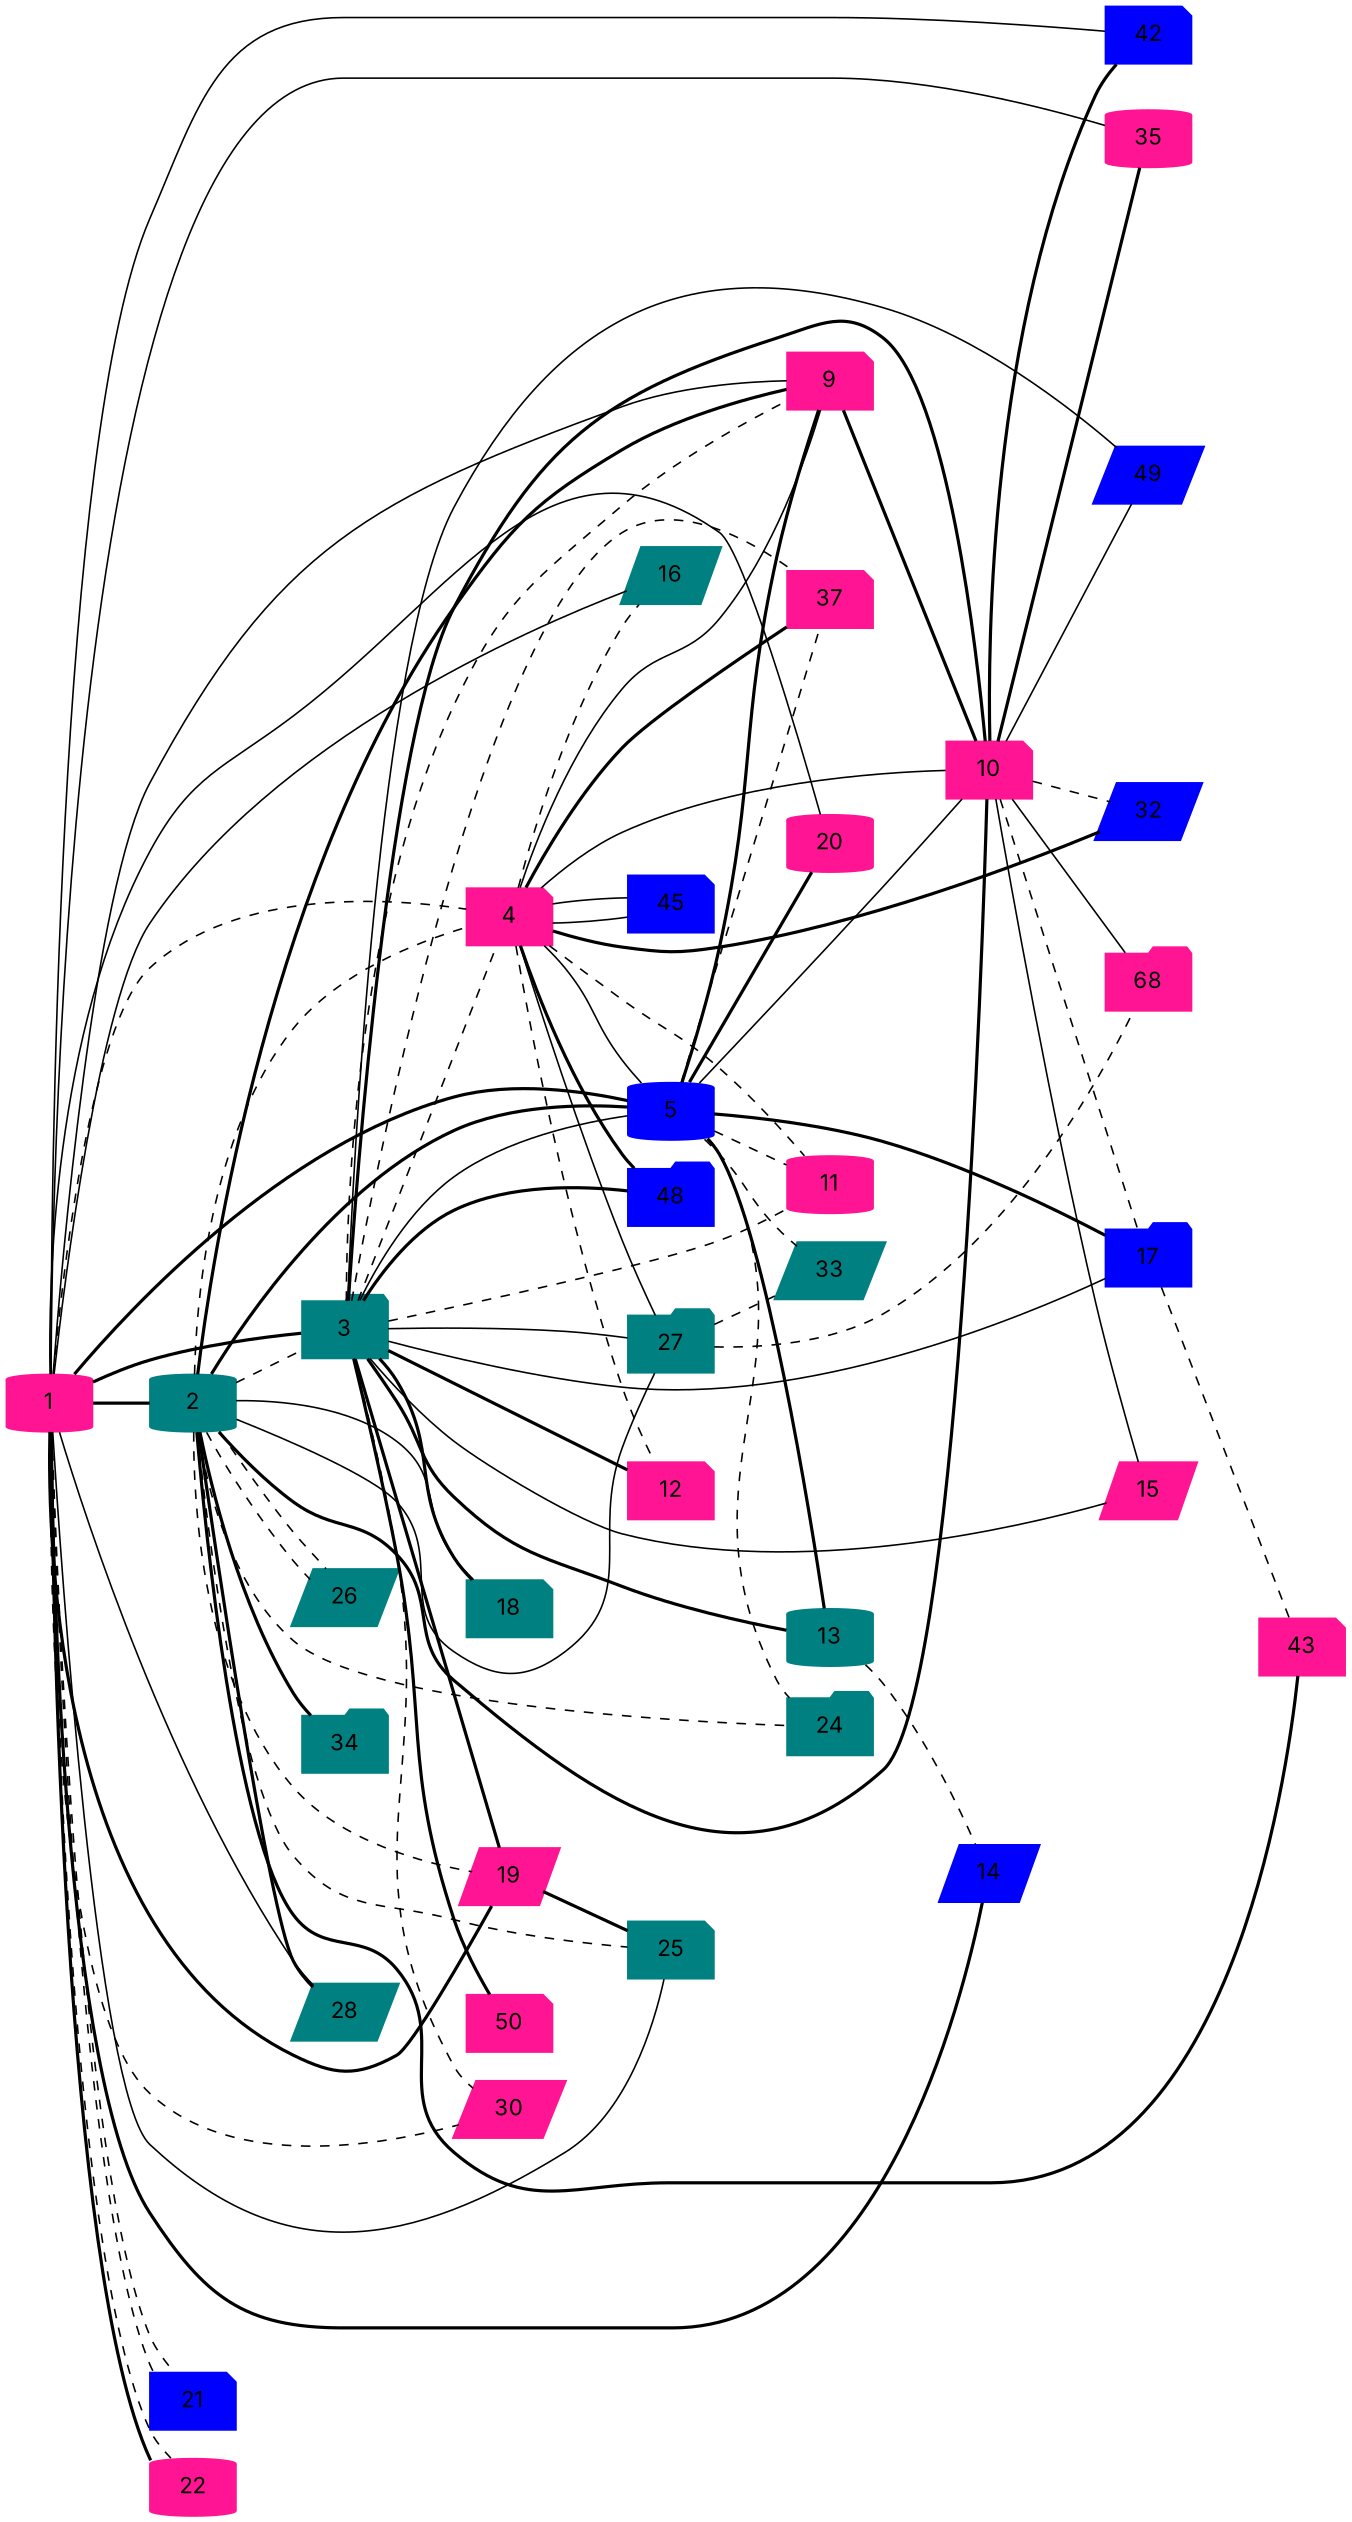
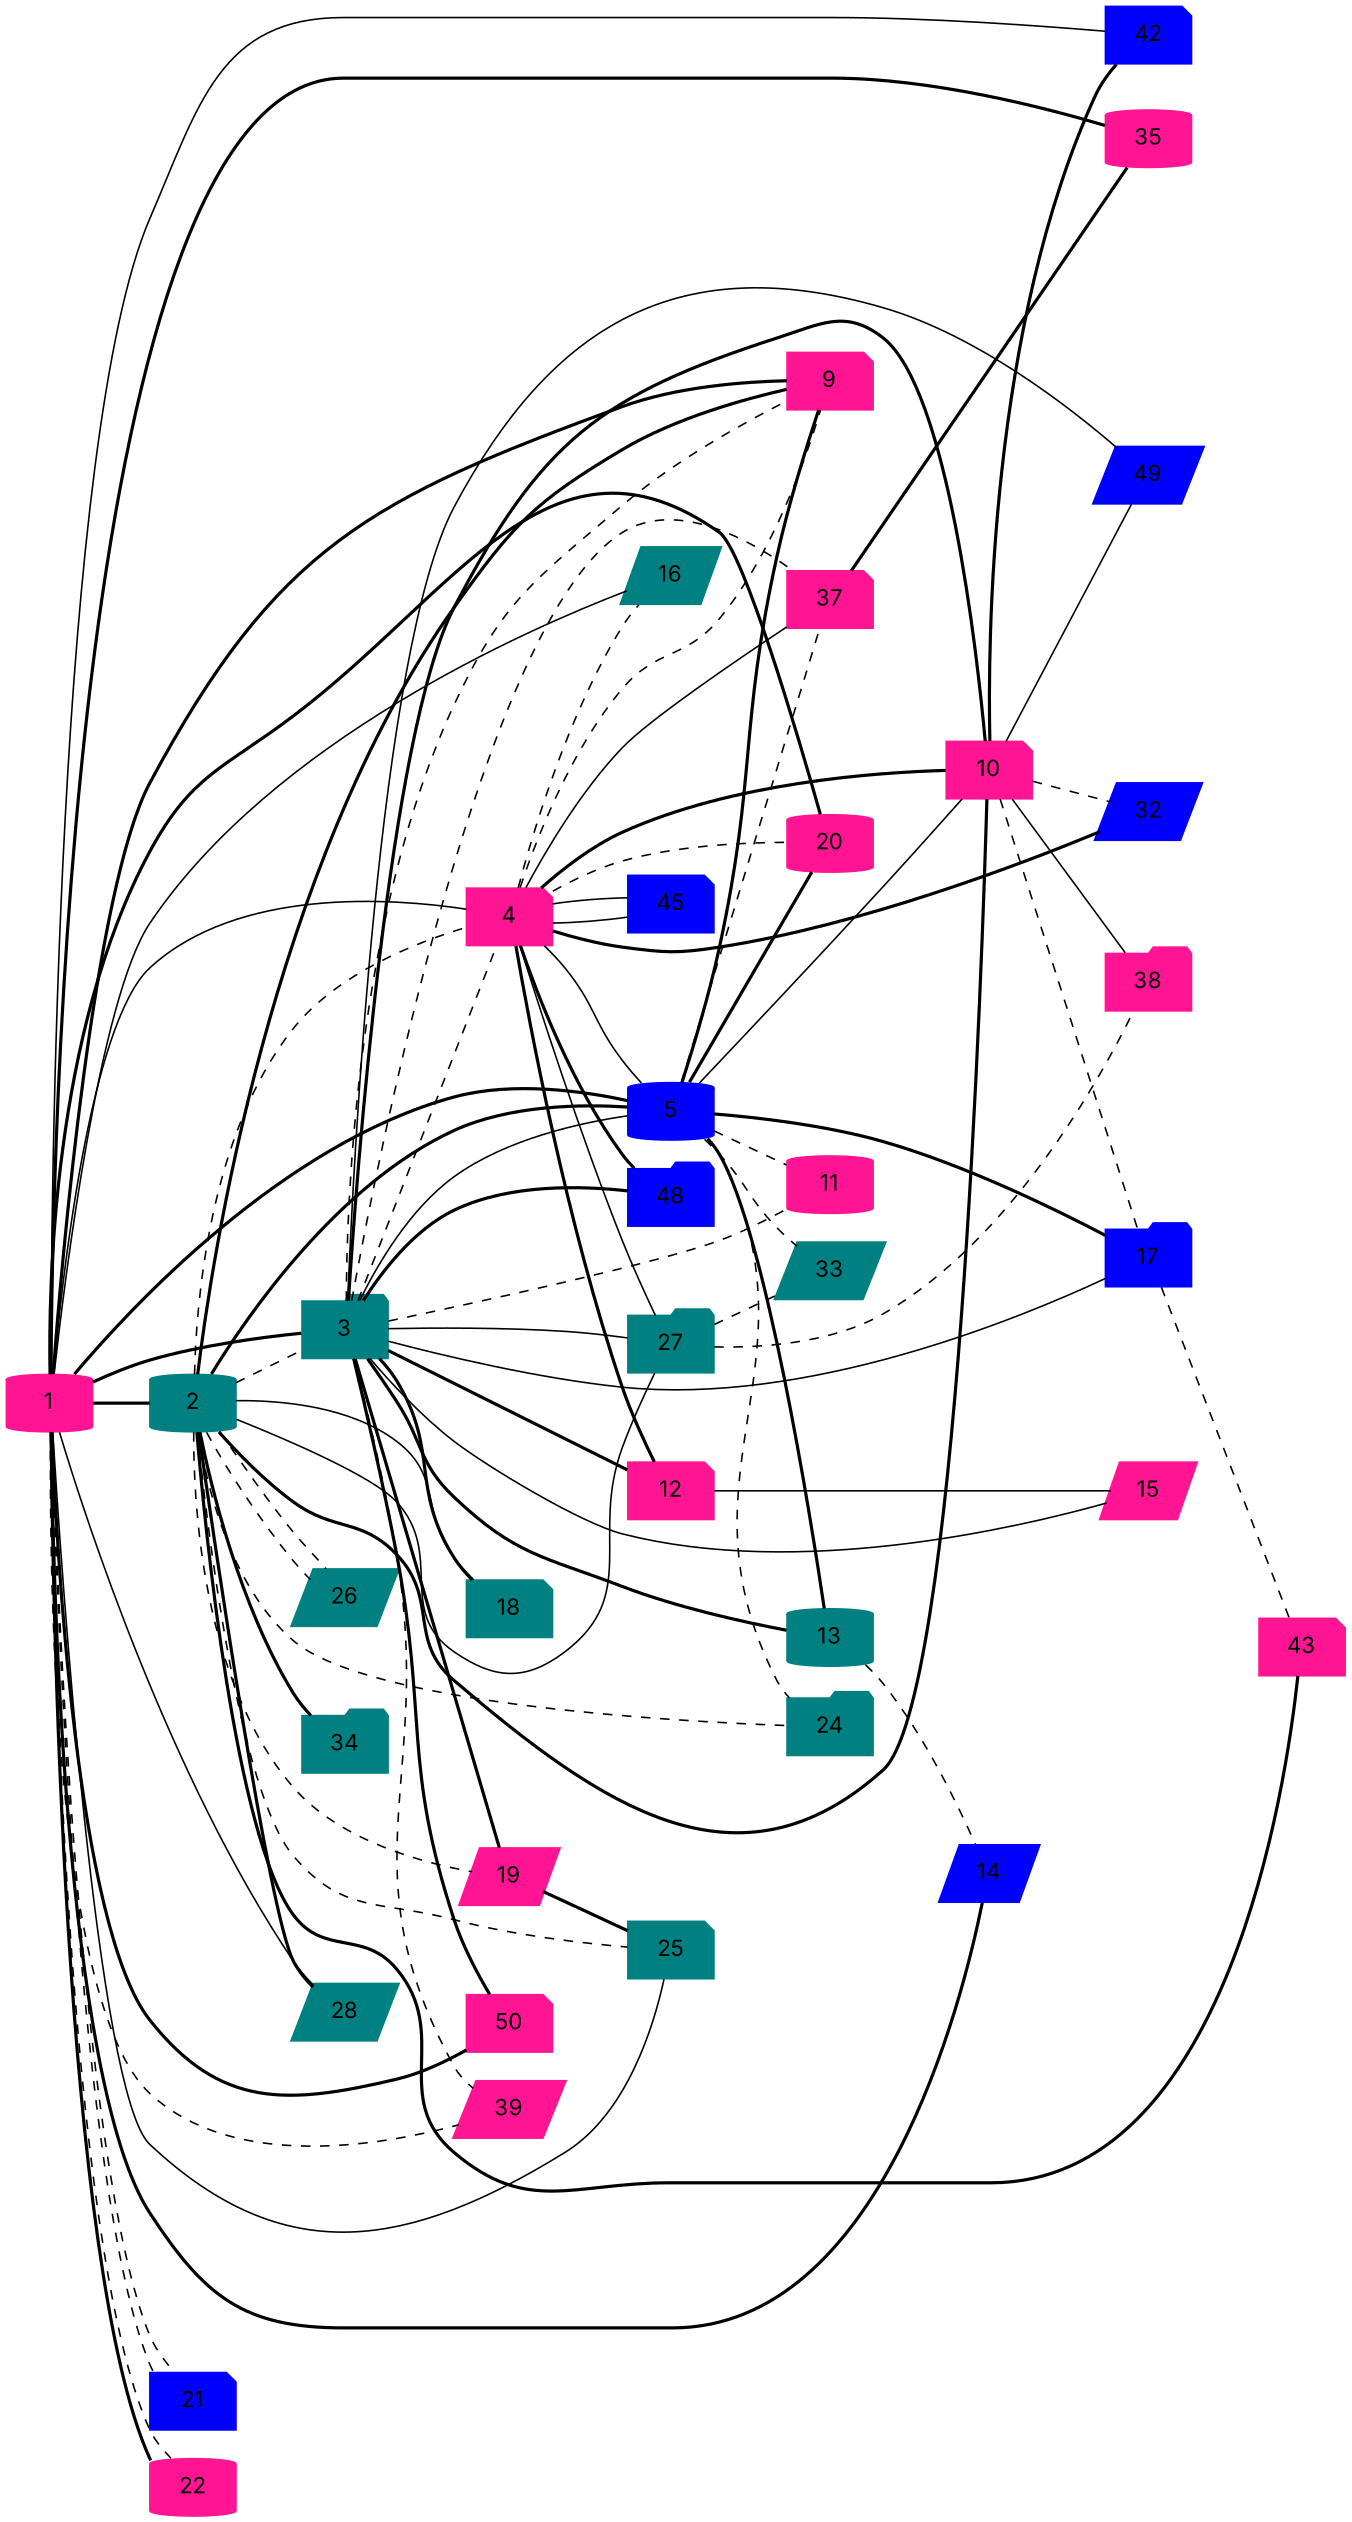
(166, 310) -> (166, 310)
(1069, 455) -> (989, 369)
(910, 576) -> none
(675, 652) -> (675, 652)
(322, 692) -> (322, 692)
(198, 700) -> (198, 700)
(635, 736) -> (635, 736)
(733, 796) -> (733, 796)
(1148, 982) -> (1148, 982)
(135, 989) -> (135, 989)
(678, 1037) -> (666, 851)
(1055, 1116) -> (912, 1491)
(571, 1208) -> (571, 1208)
(148, 1911) -> (111, 1926)
(509, 2109) -> (509, 2109)
